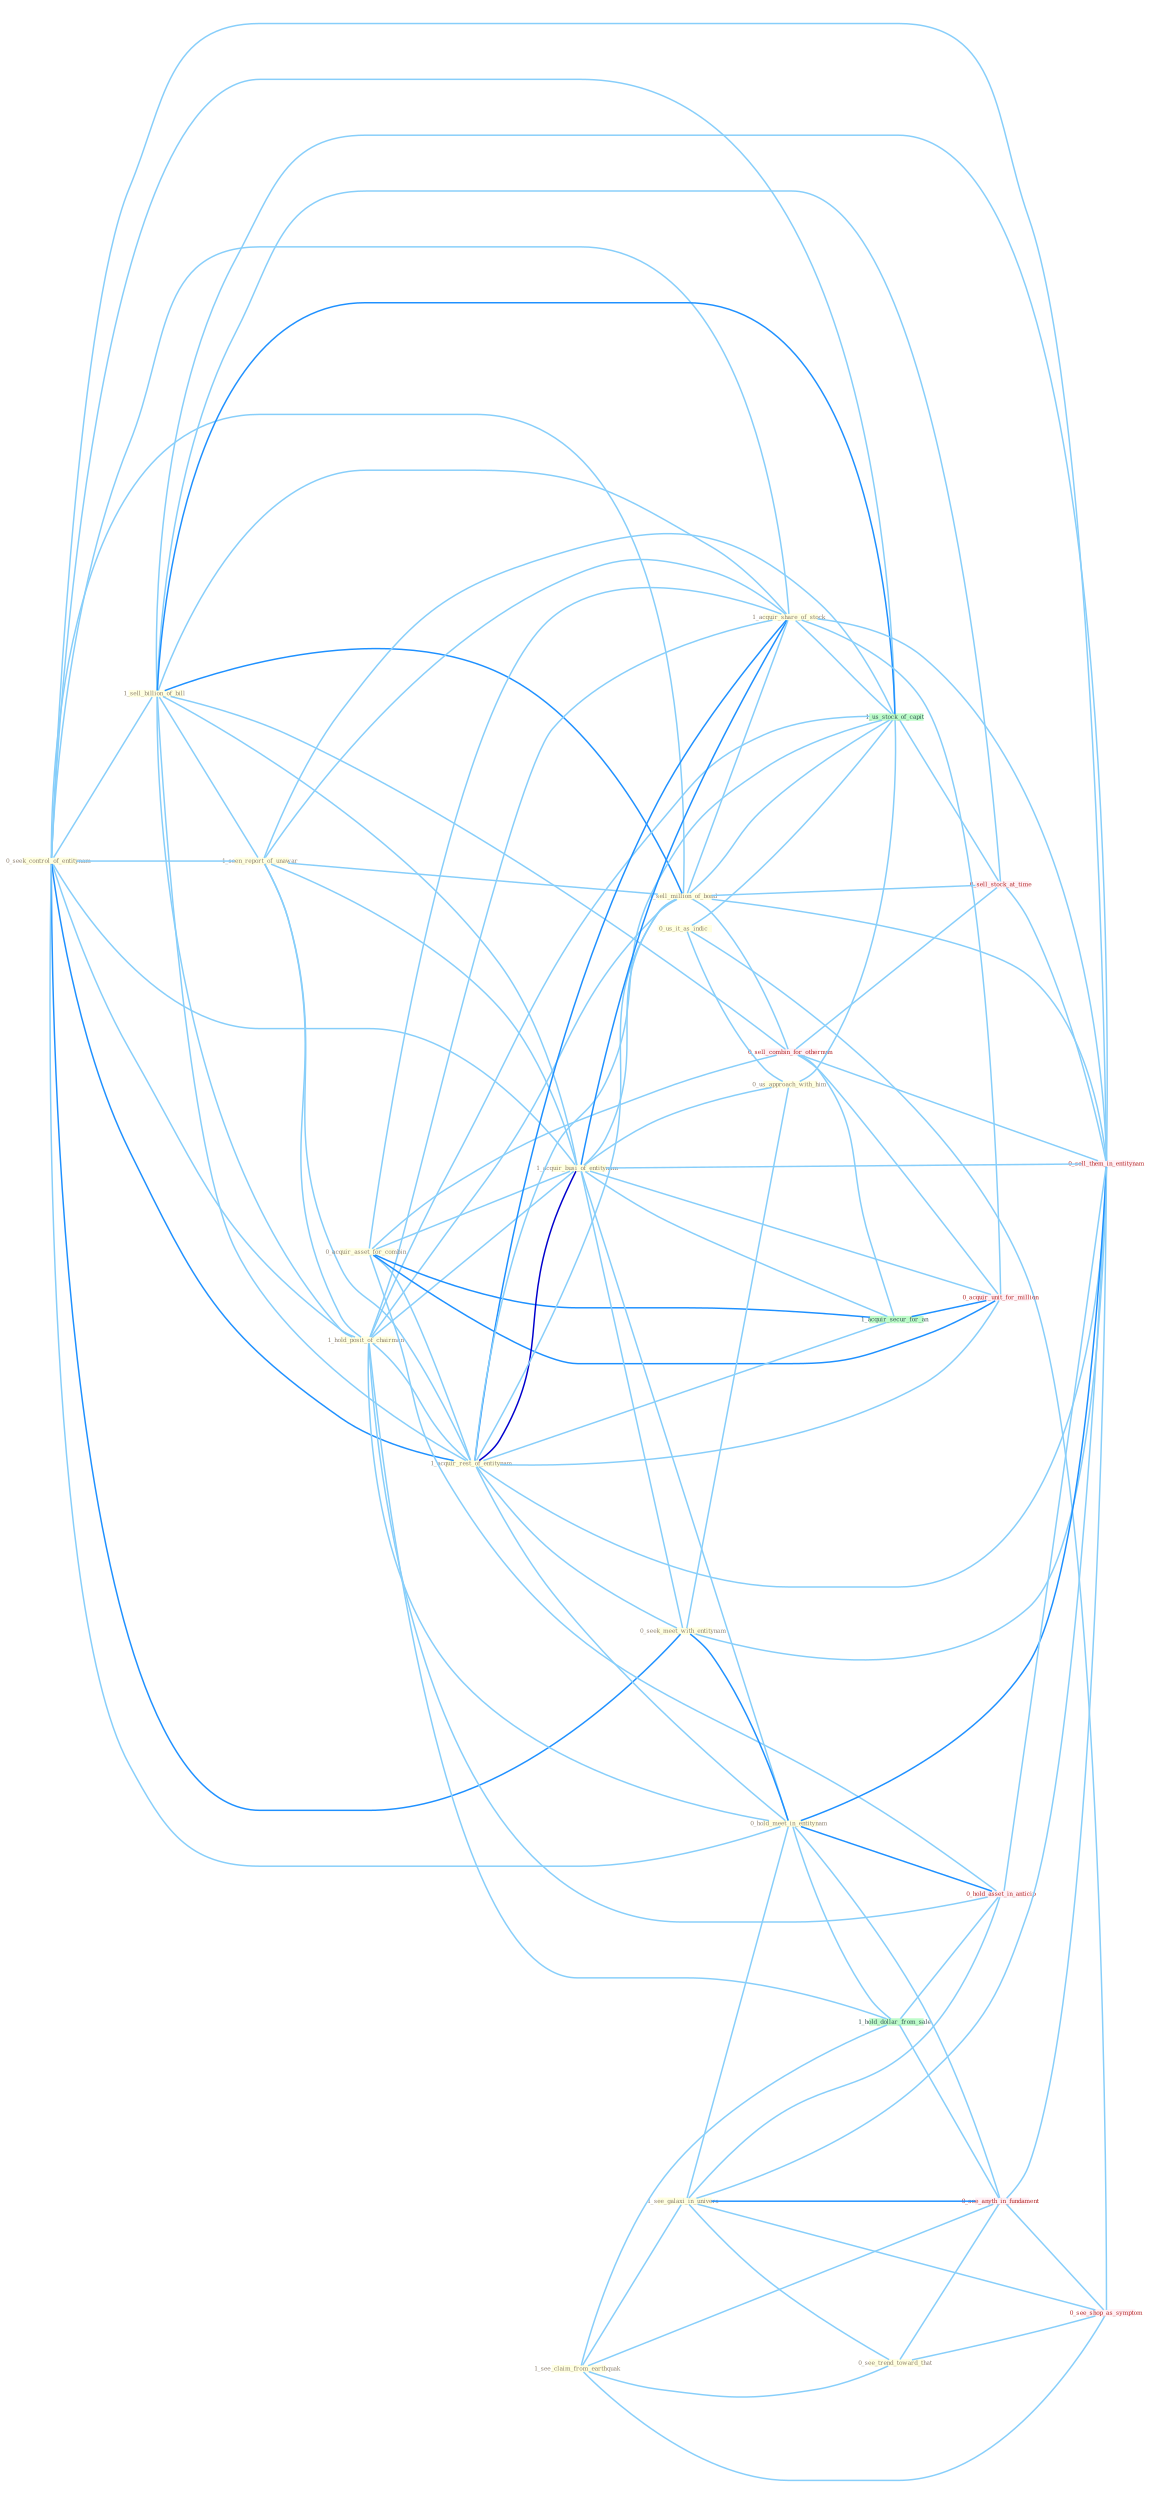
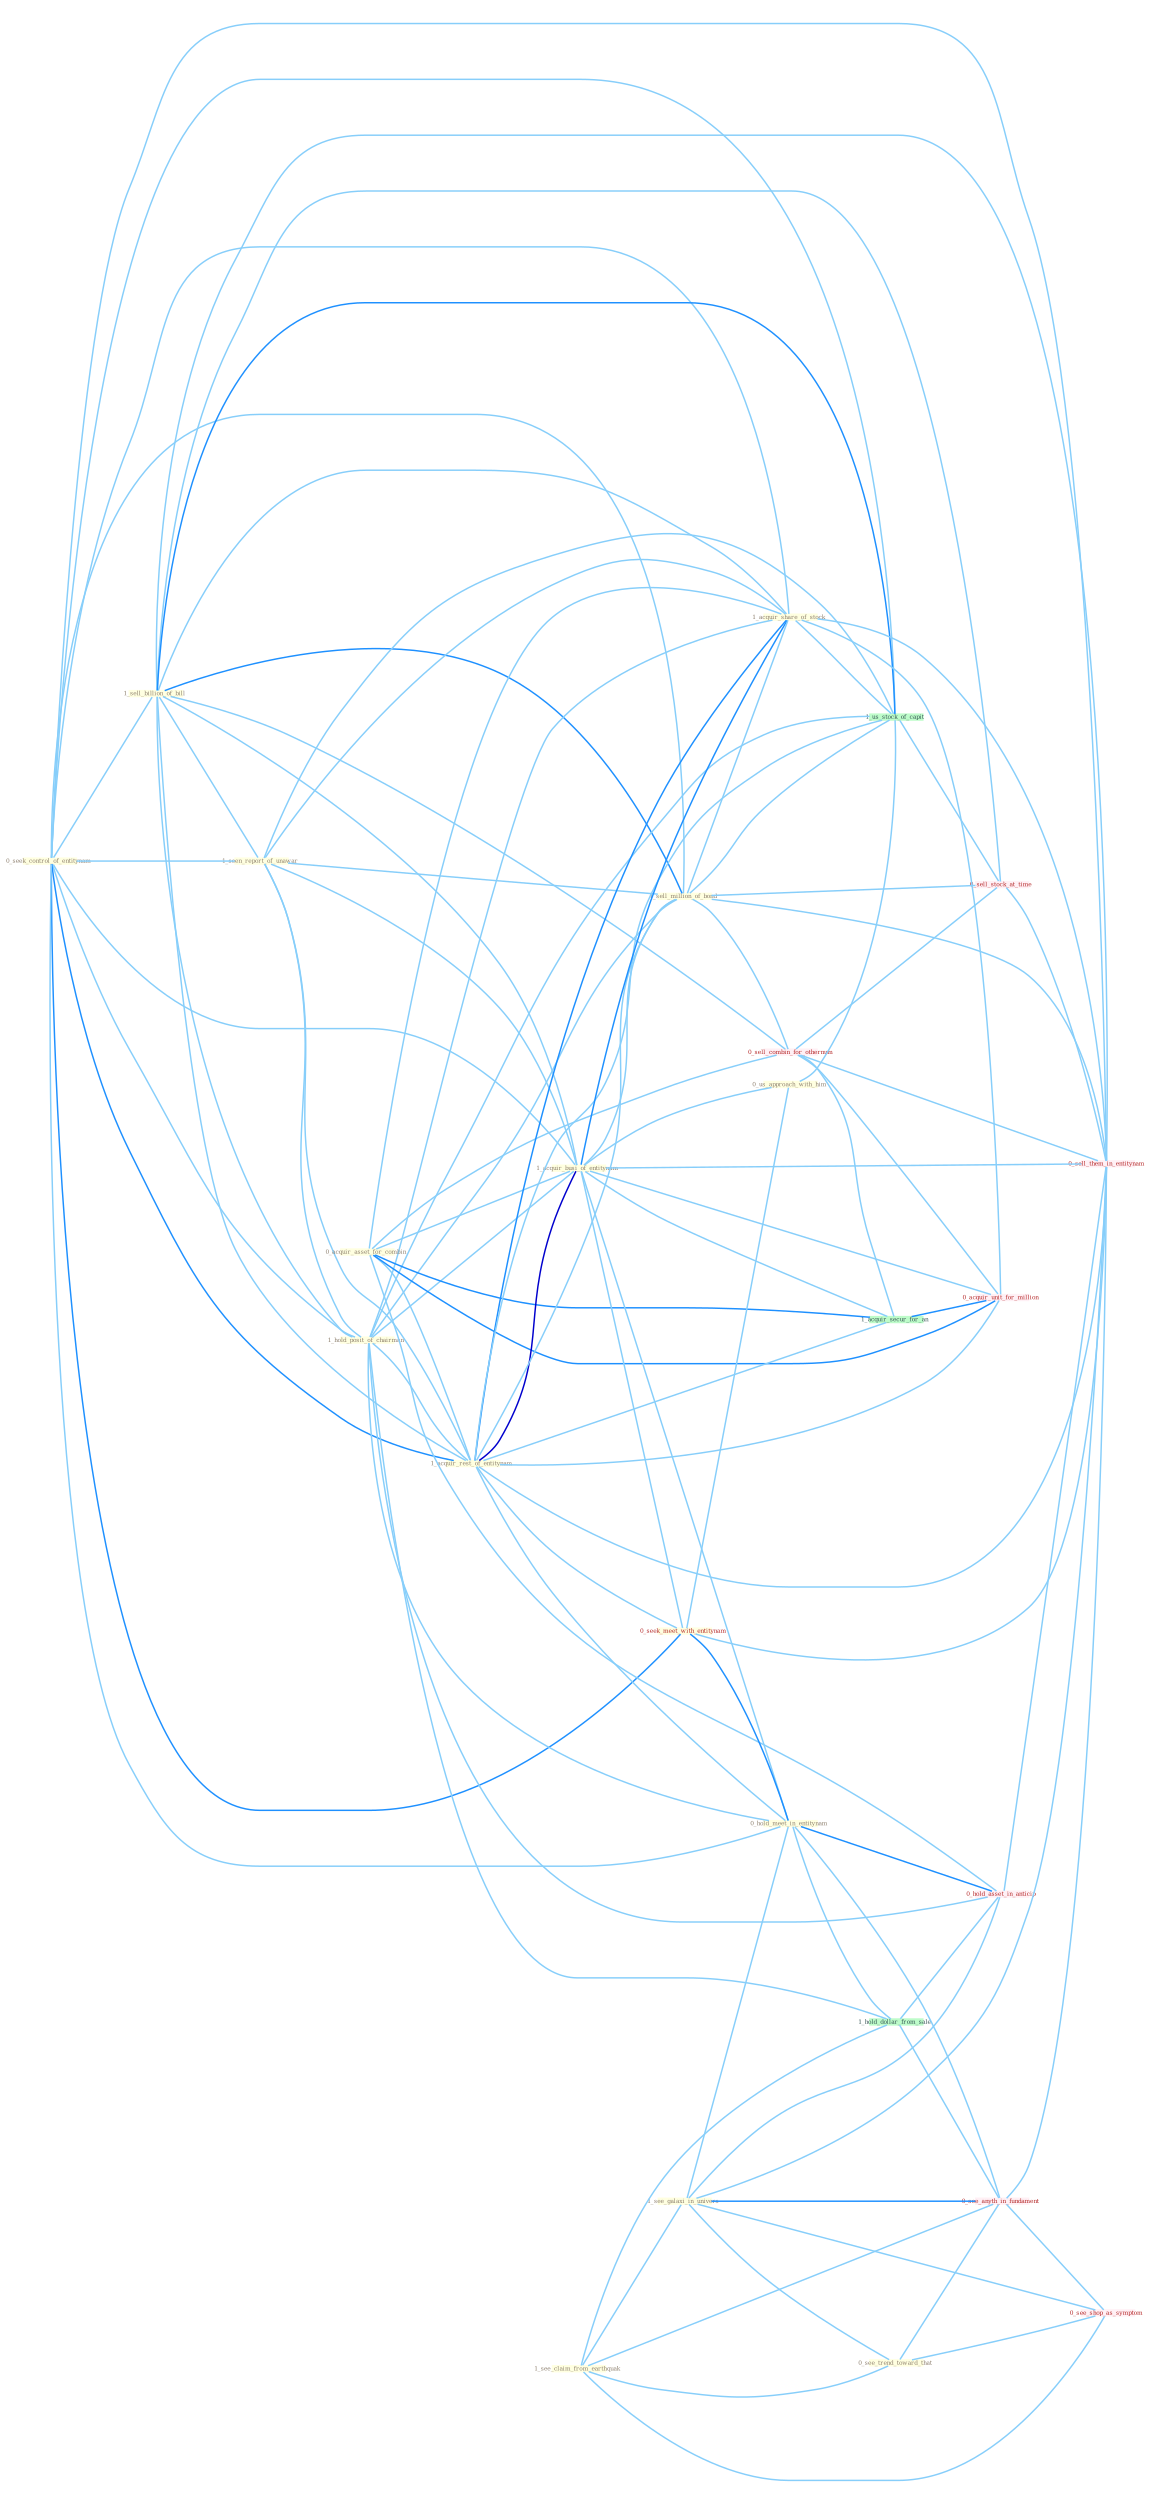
(685, 929) -> none
(685, 1631) -> (685, 1631)
(1025, 1668) -> none
